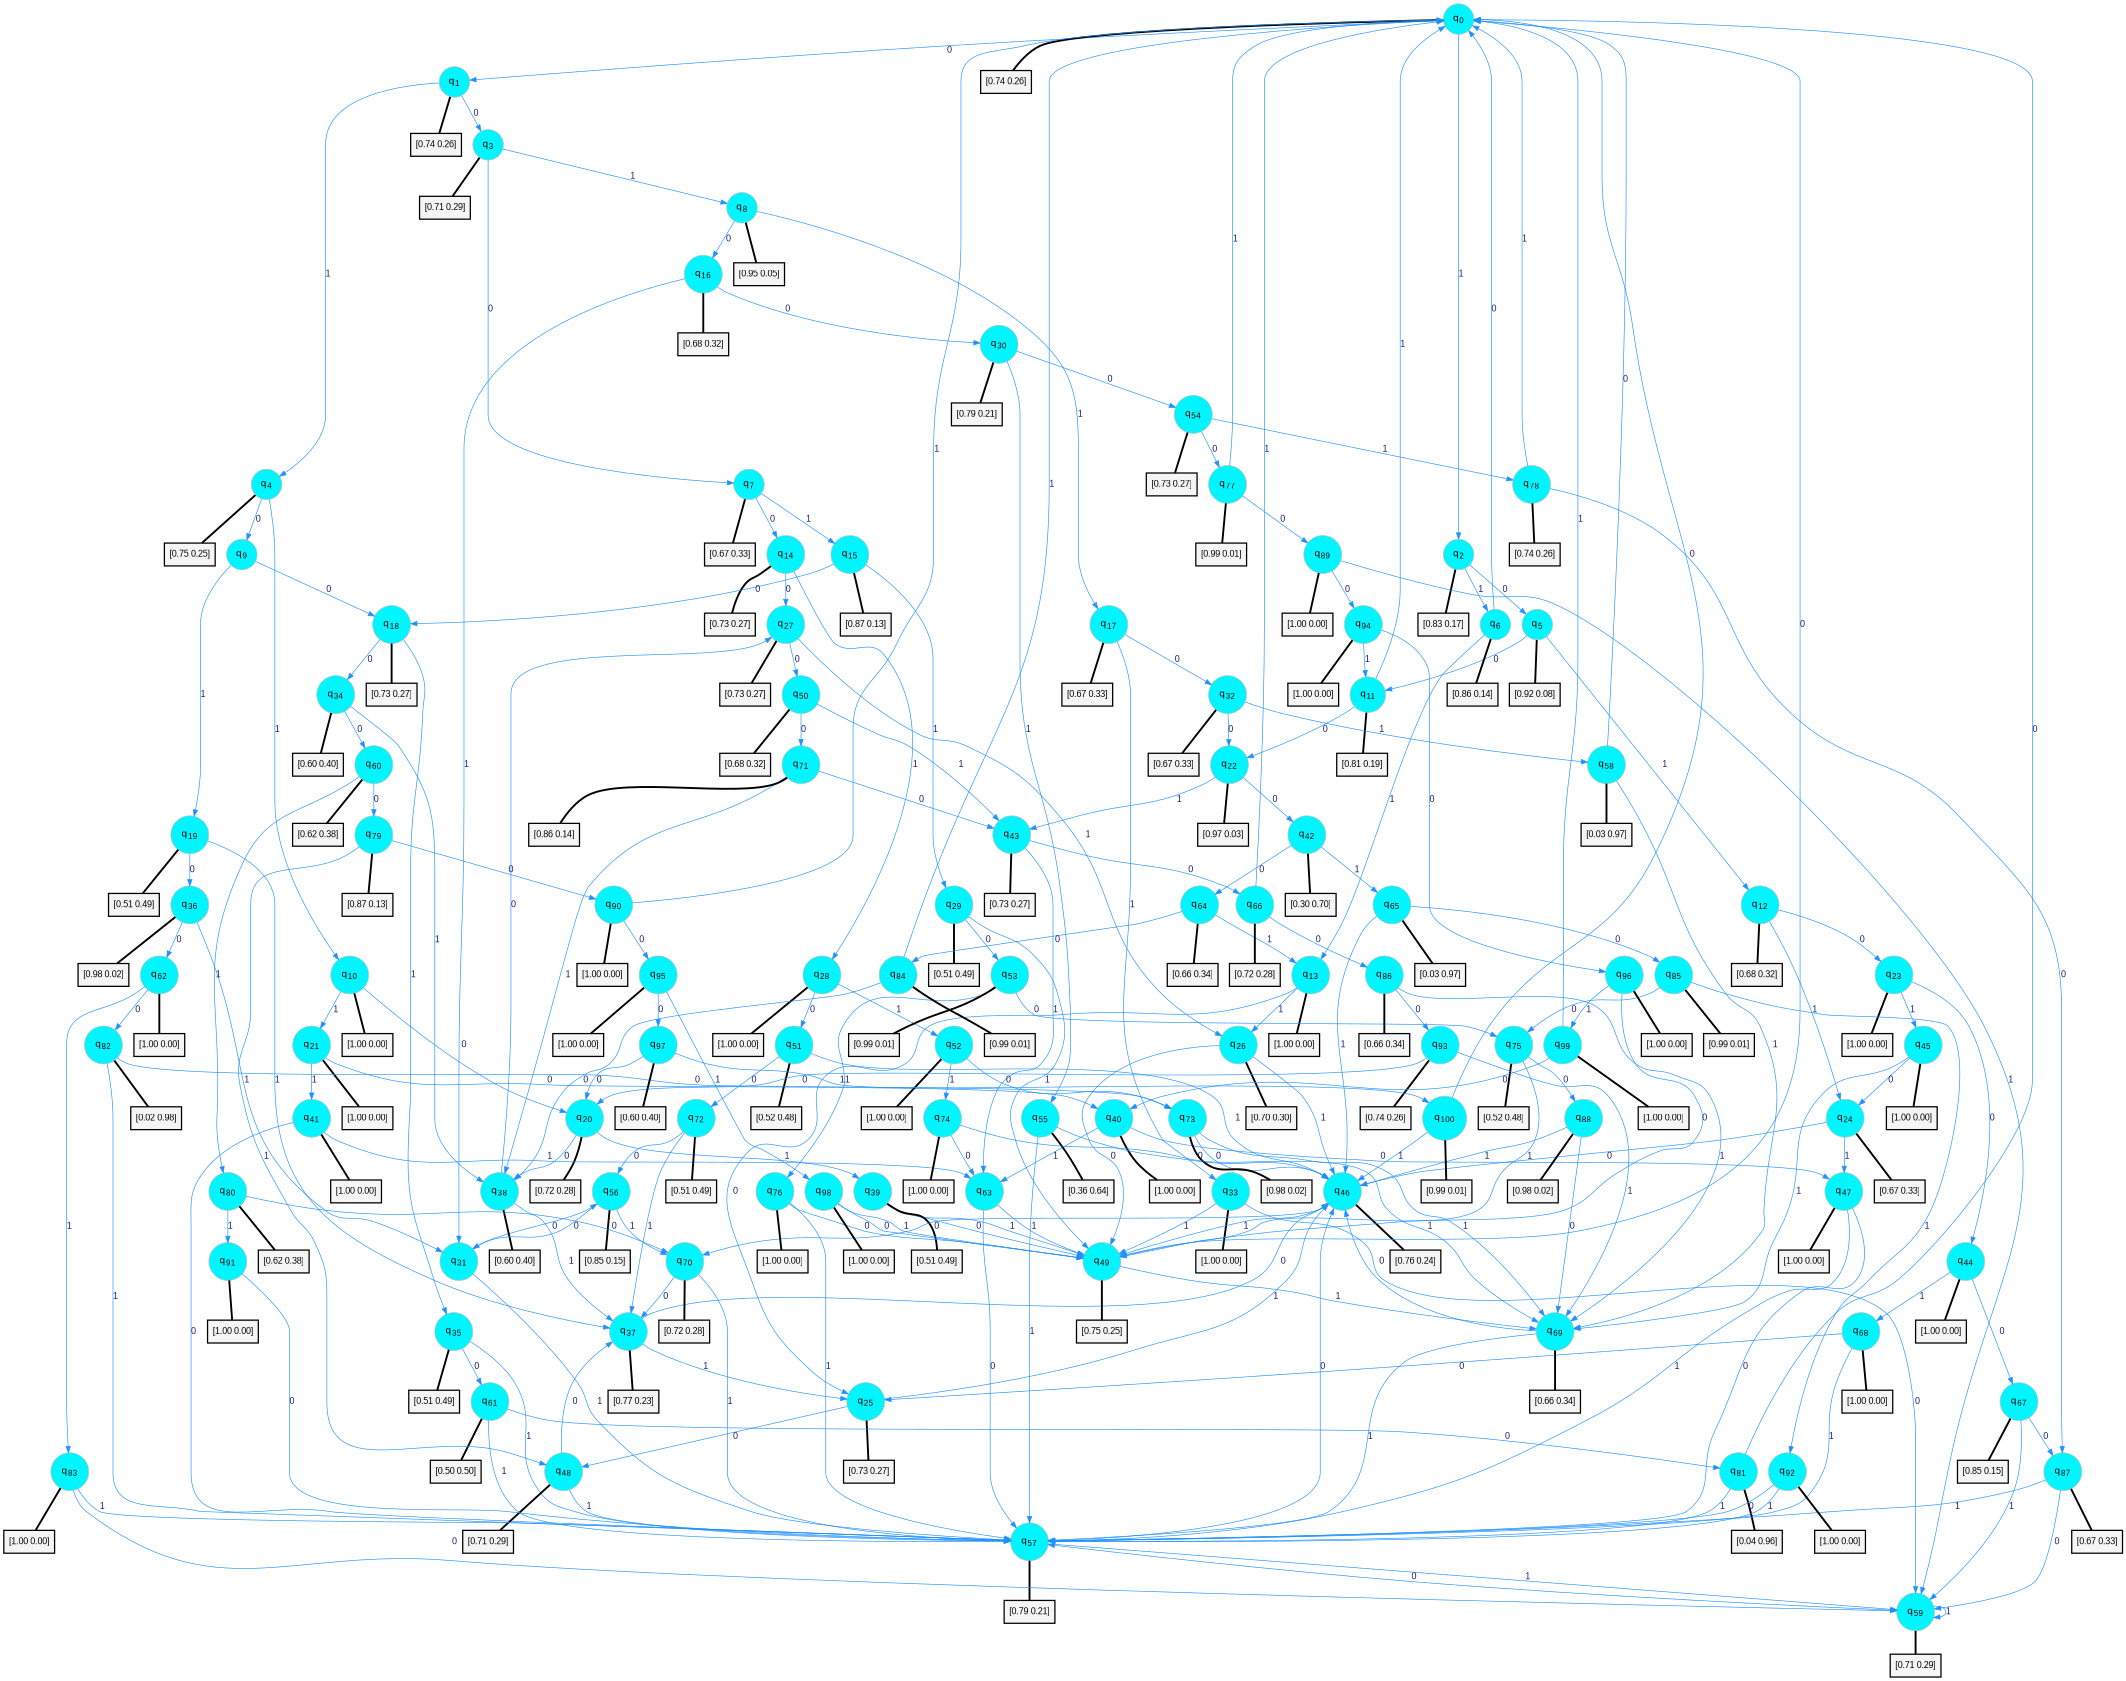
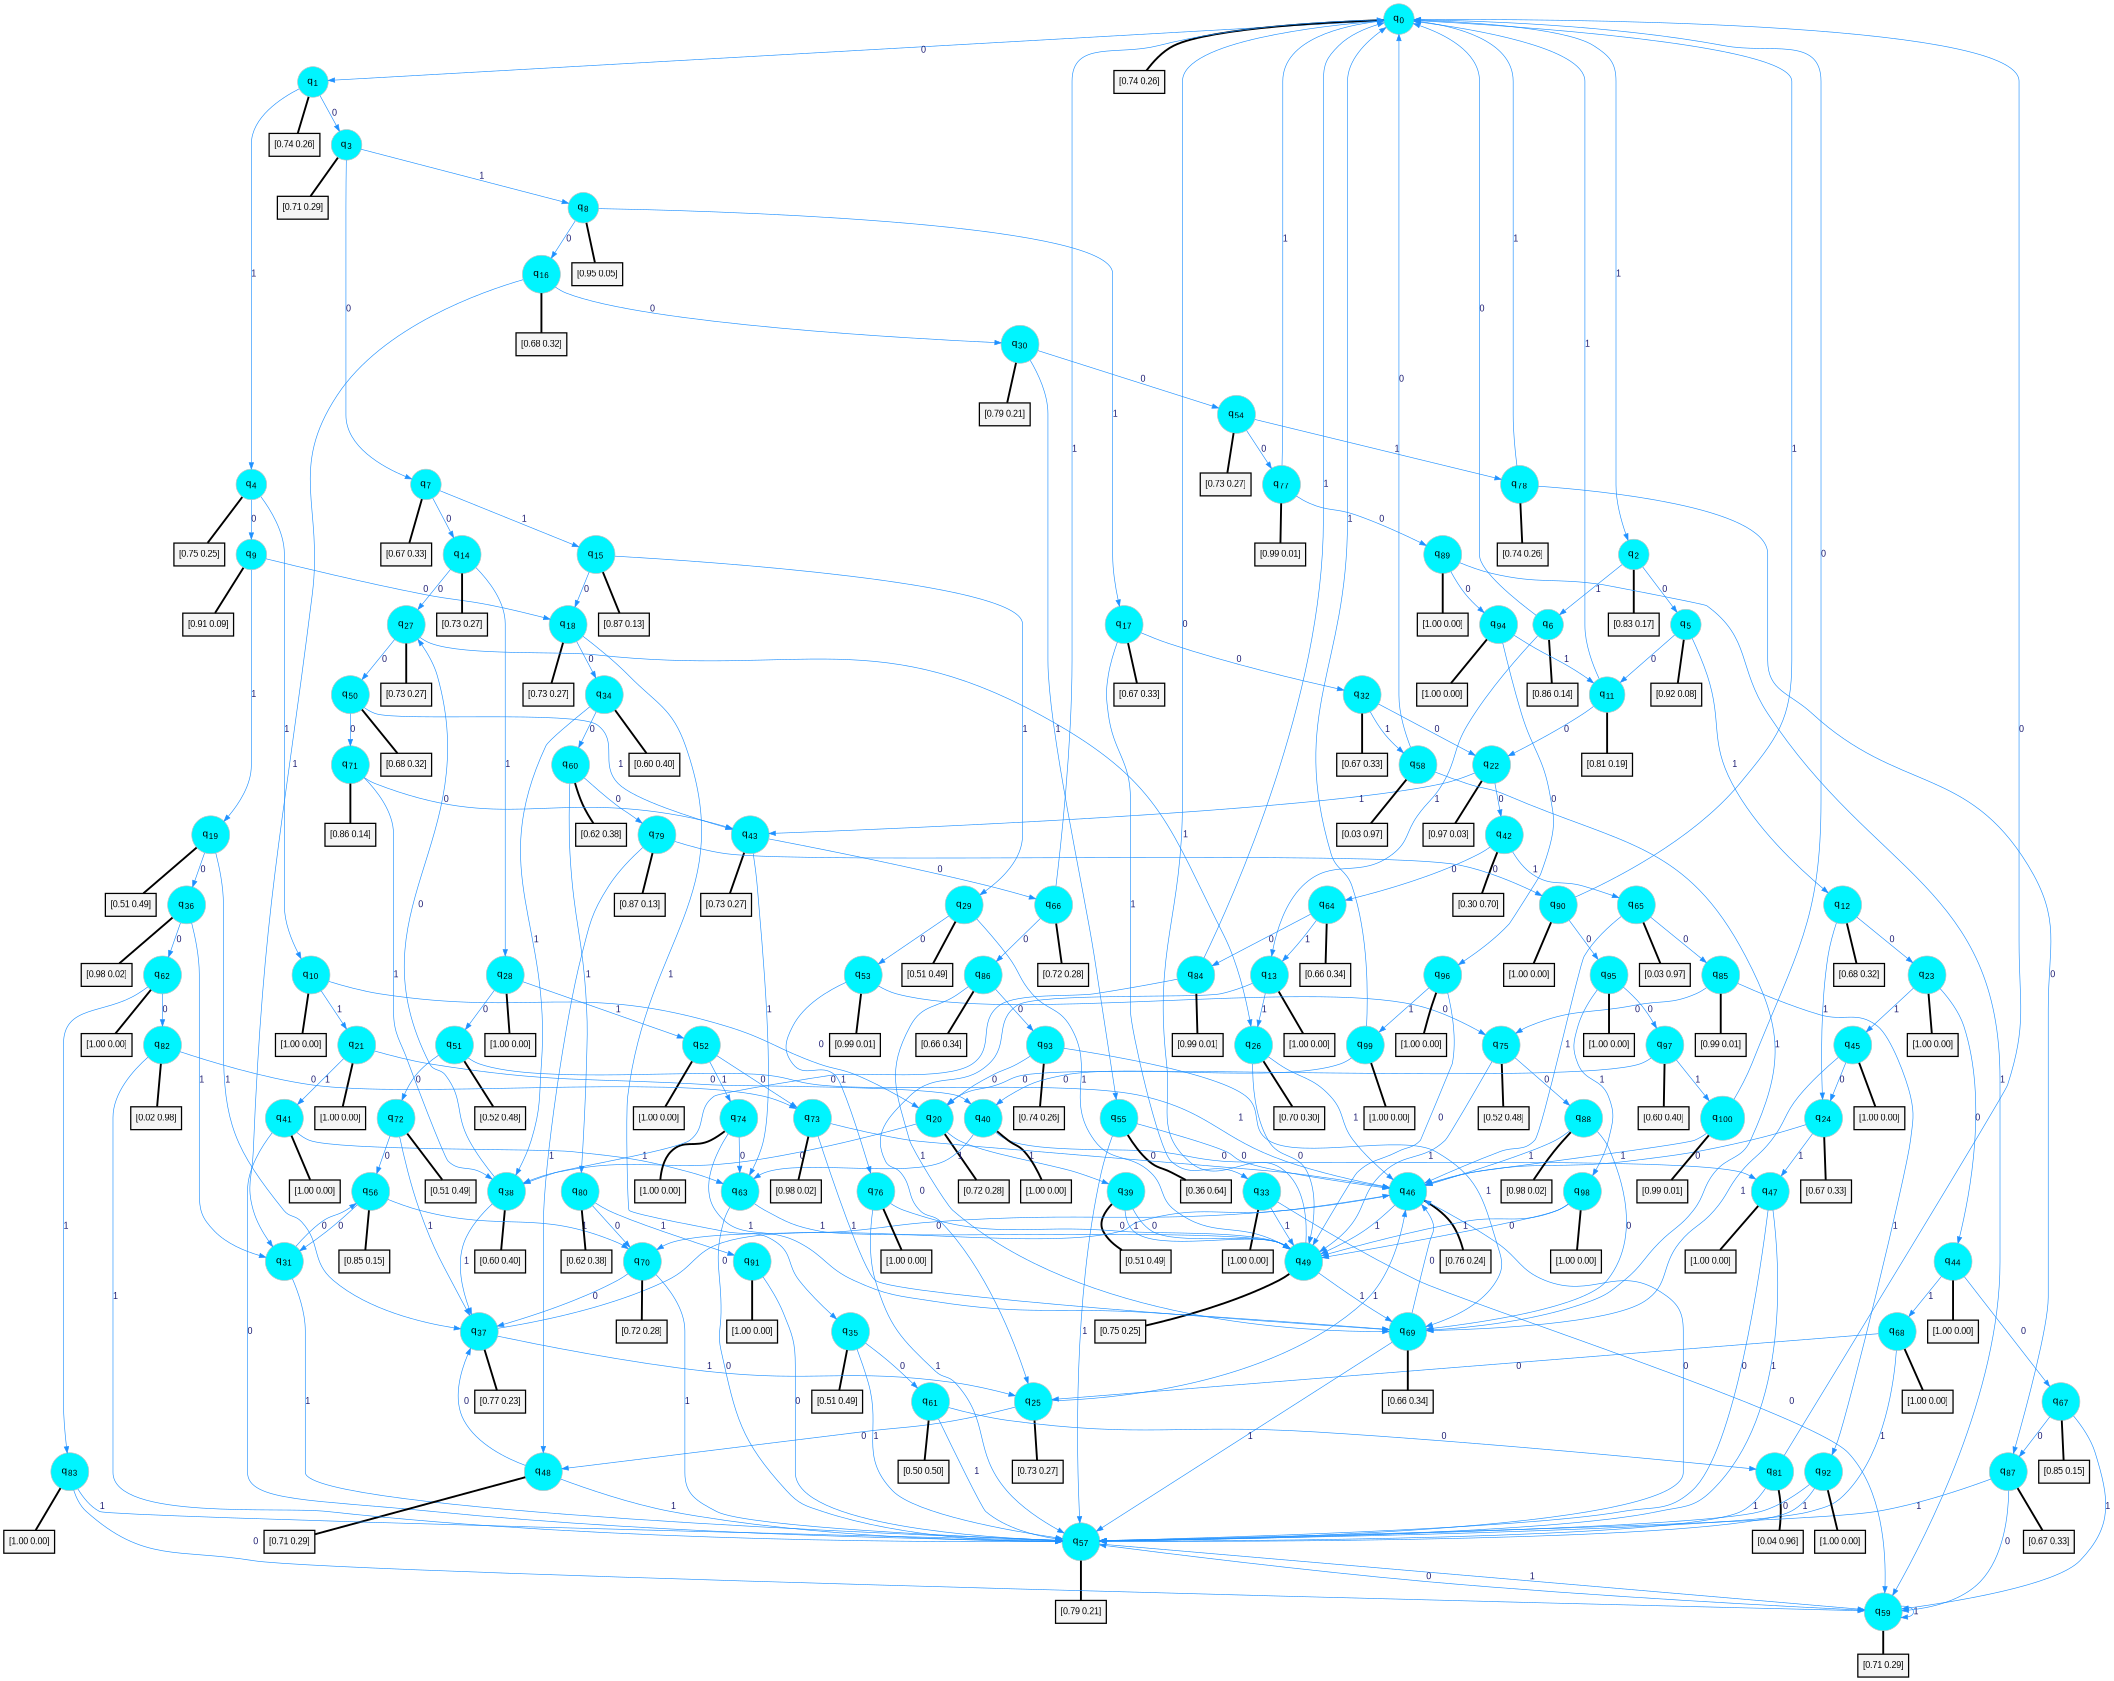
none -> (208, 625)
